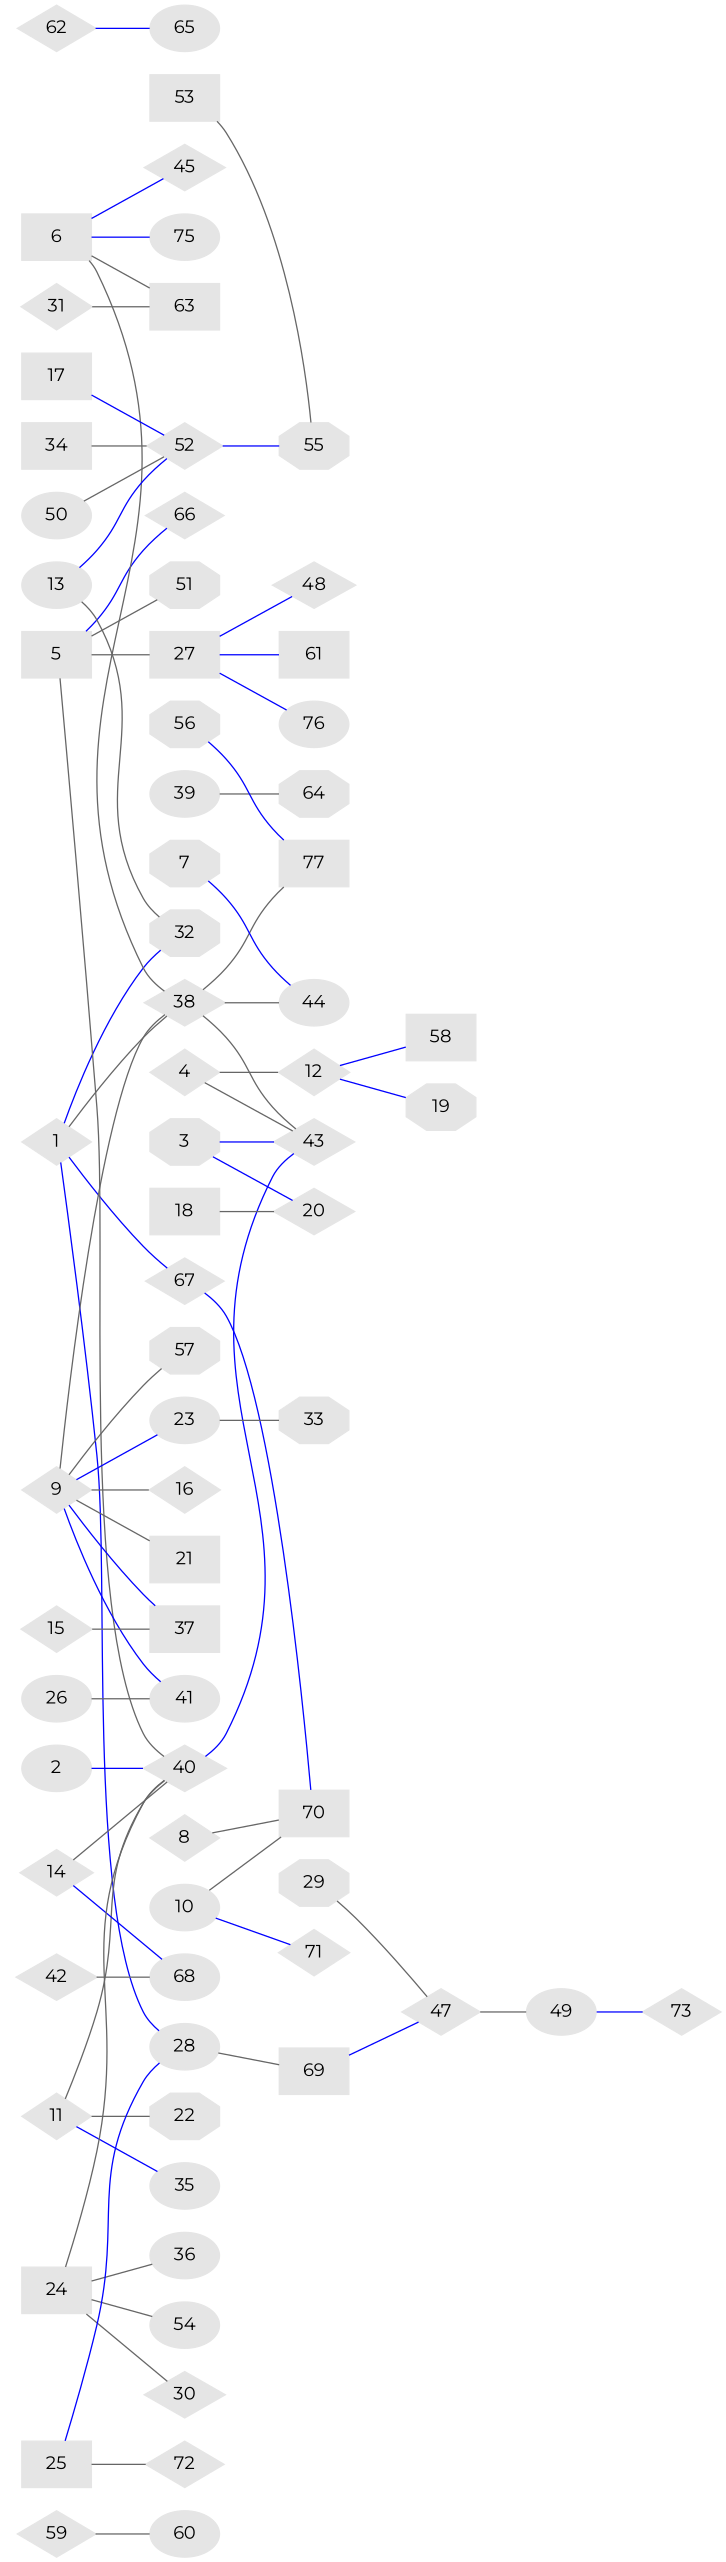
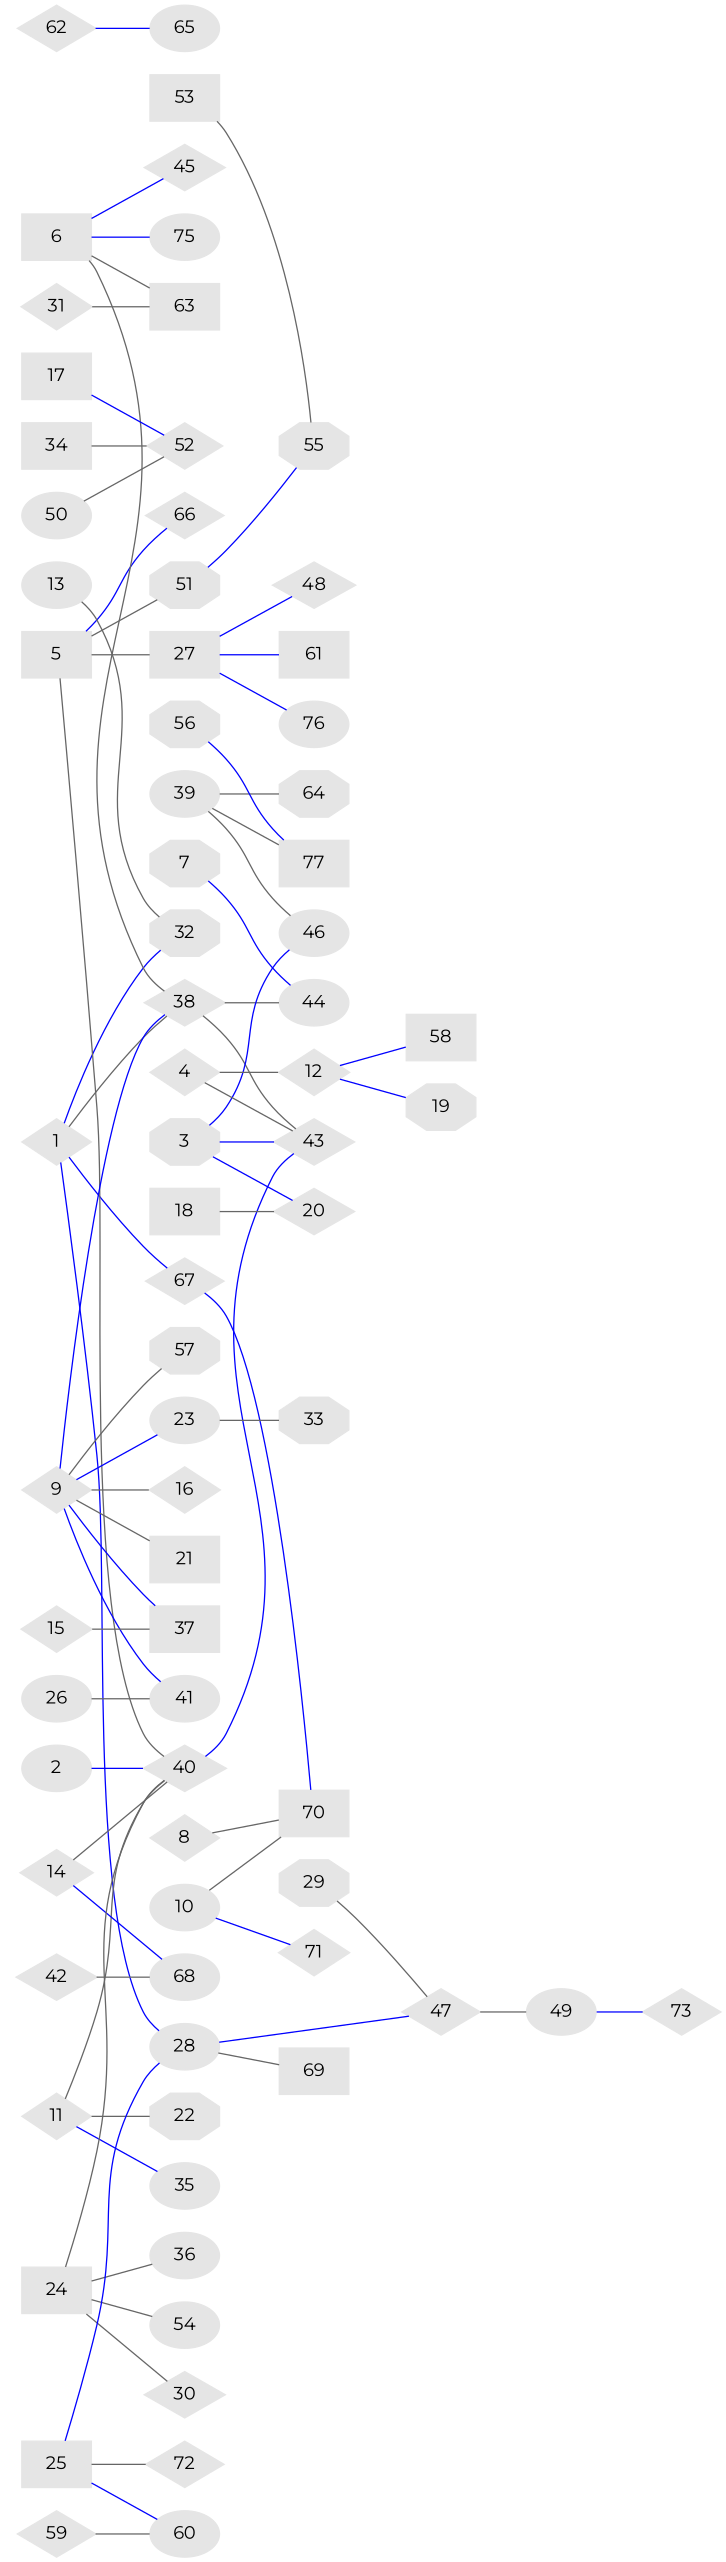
(251, 446) -> (254, 519)
(122, 512) -> none
none -> (314, 933)
(244, 943) -> (246, 827)
(91, 1235) -> (91, 1235)
(384, 2039) -> (314, 2029)
none -> (124, 2501)
